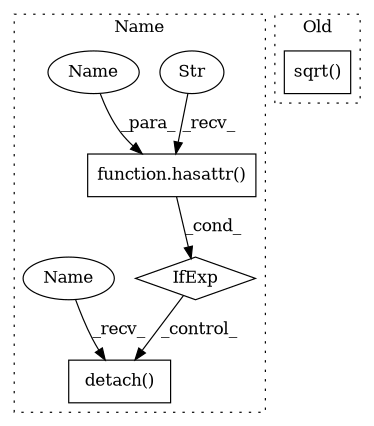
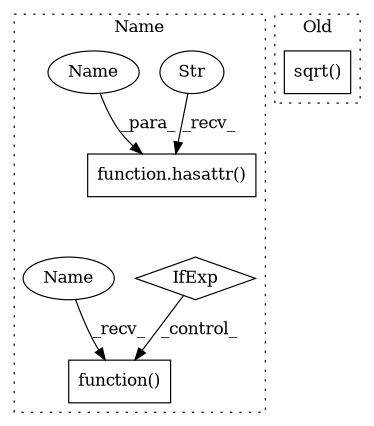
(182, 222) -> none
(120, 381) -> (120, 381)
